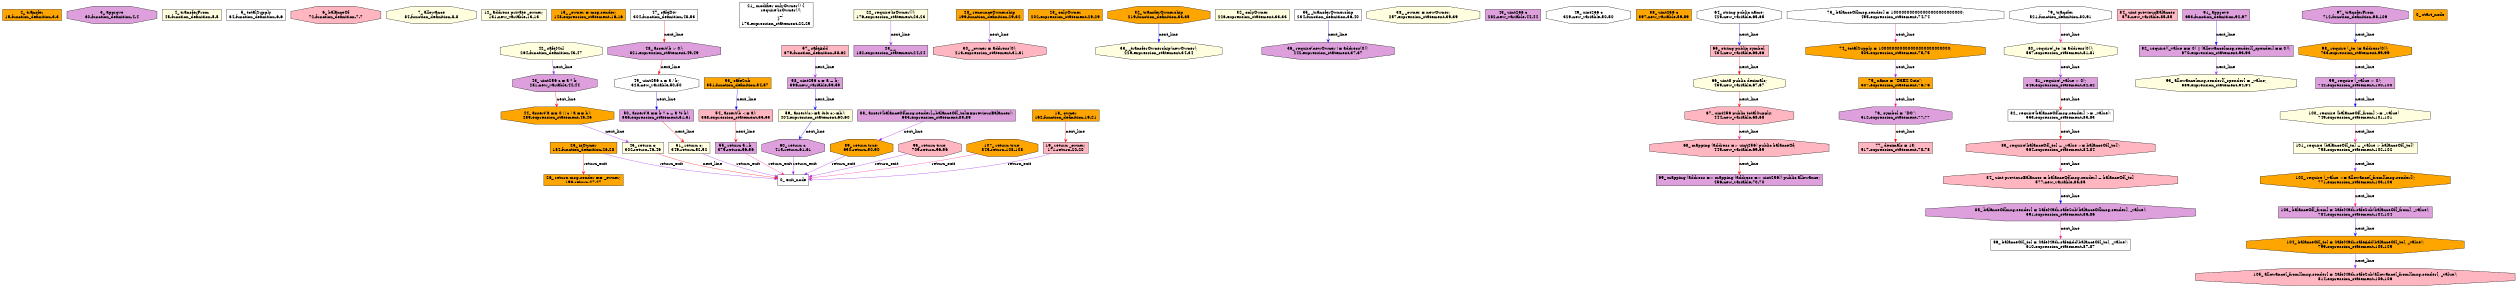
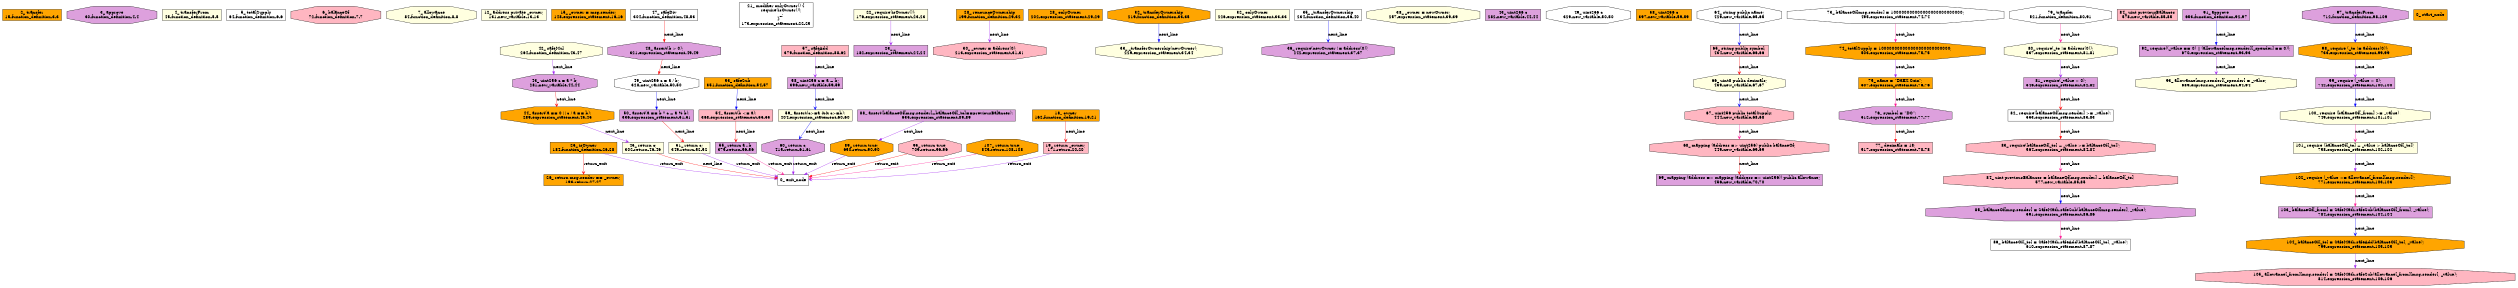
(1739, 64) -> (1739, 64)
(1739, 98) -> (1739, 98)
(860, 165) -> (860, 165)
